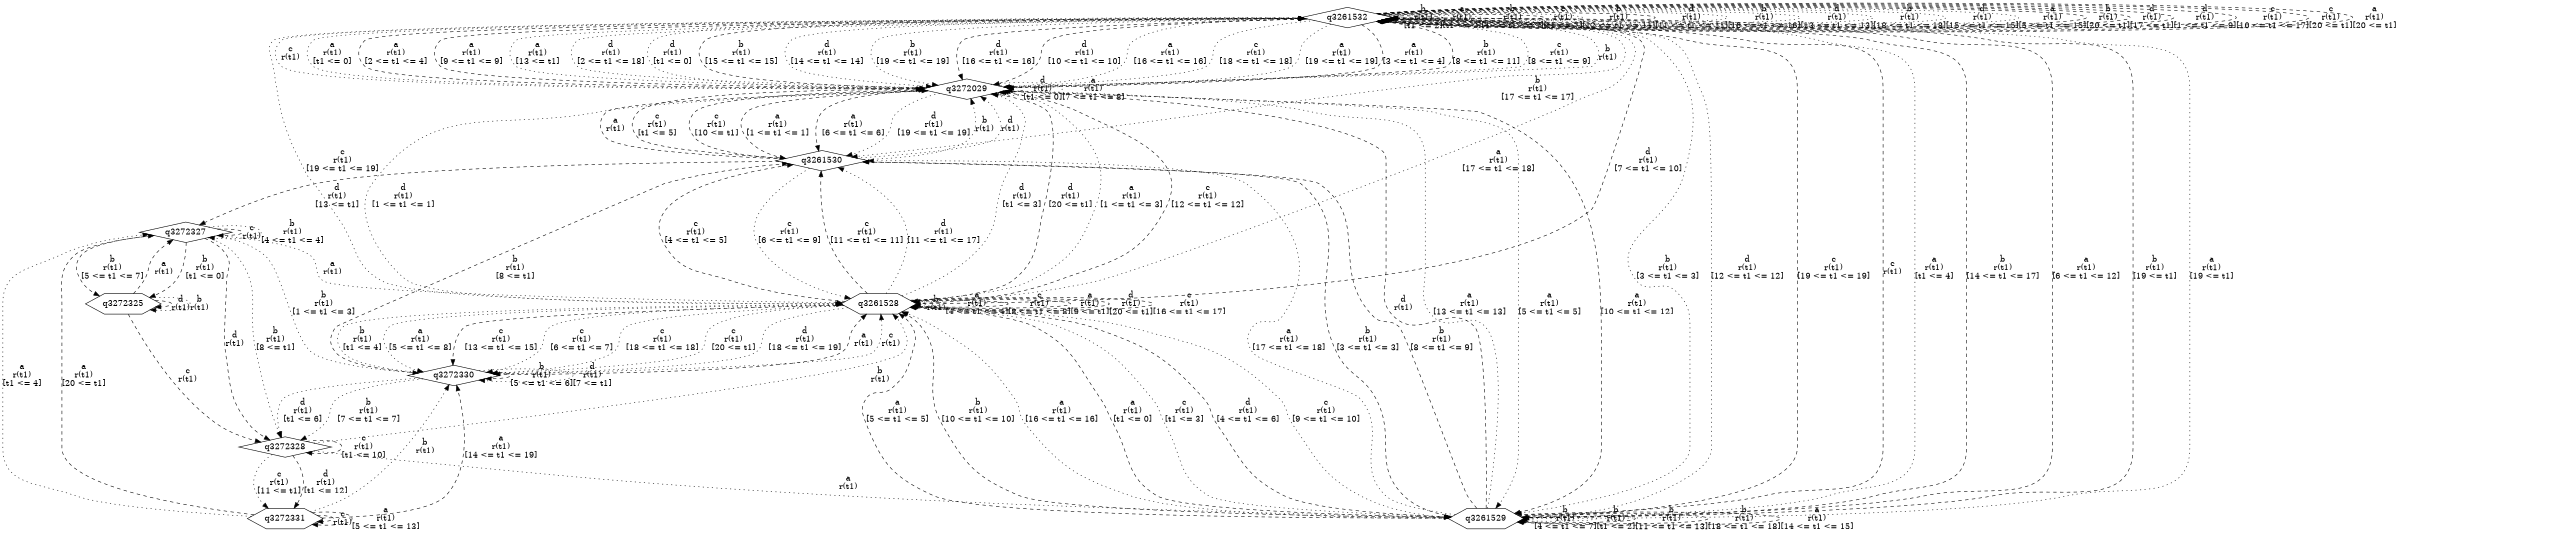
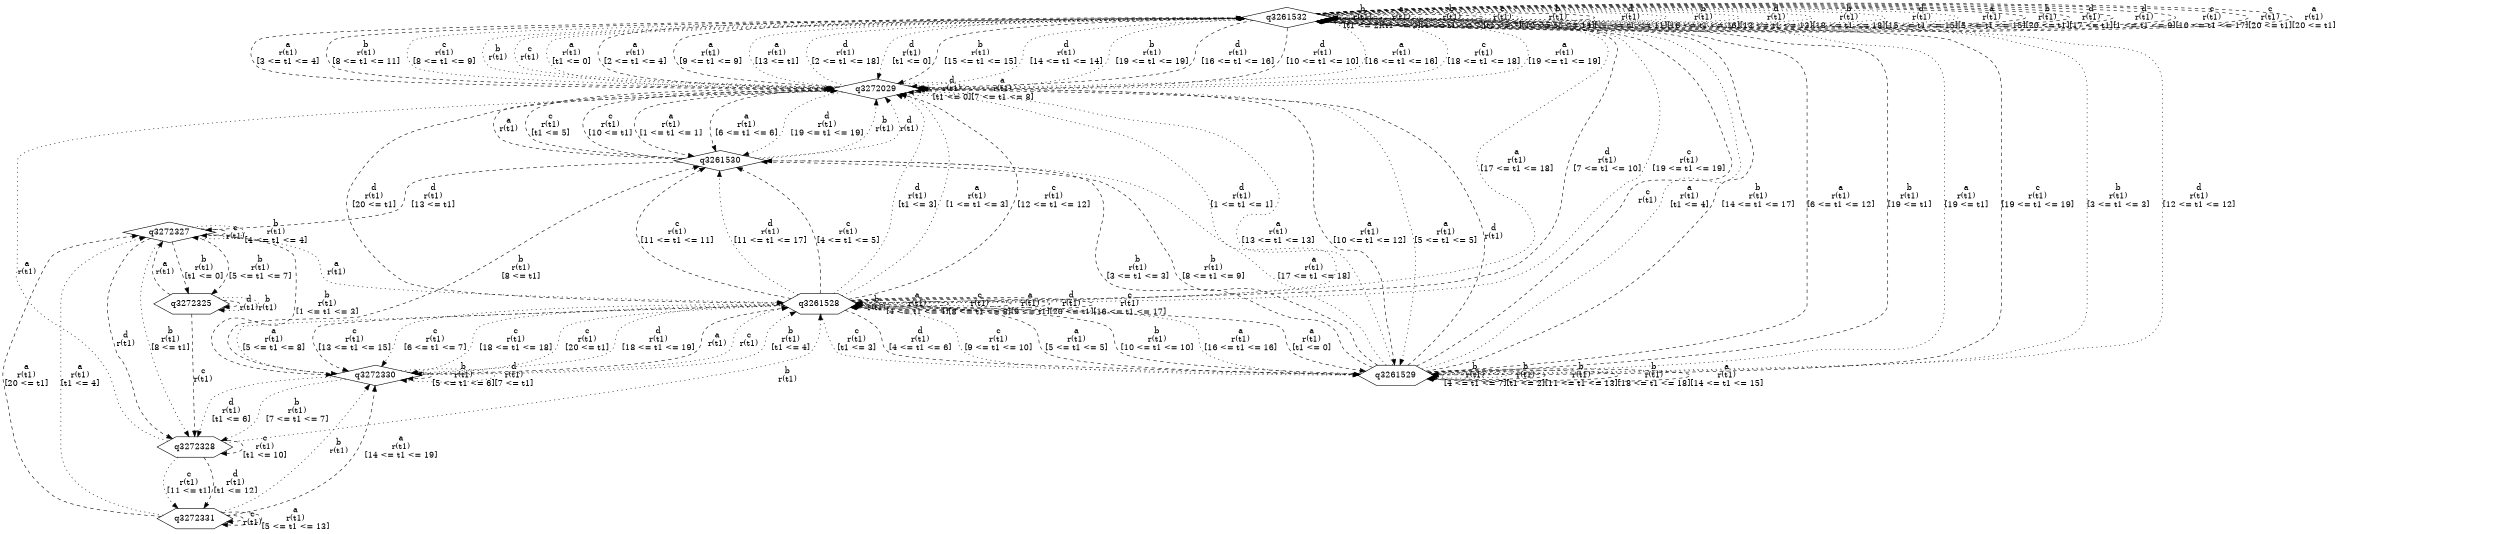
(1368, 92) -> none
(759, 246) -> none
(297, 328) -> (242, 319)
(285, 447) -> (195, 447)
(878, 498) -> (248, 120)
